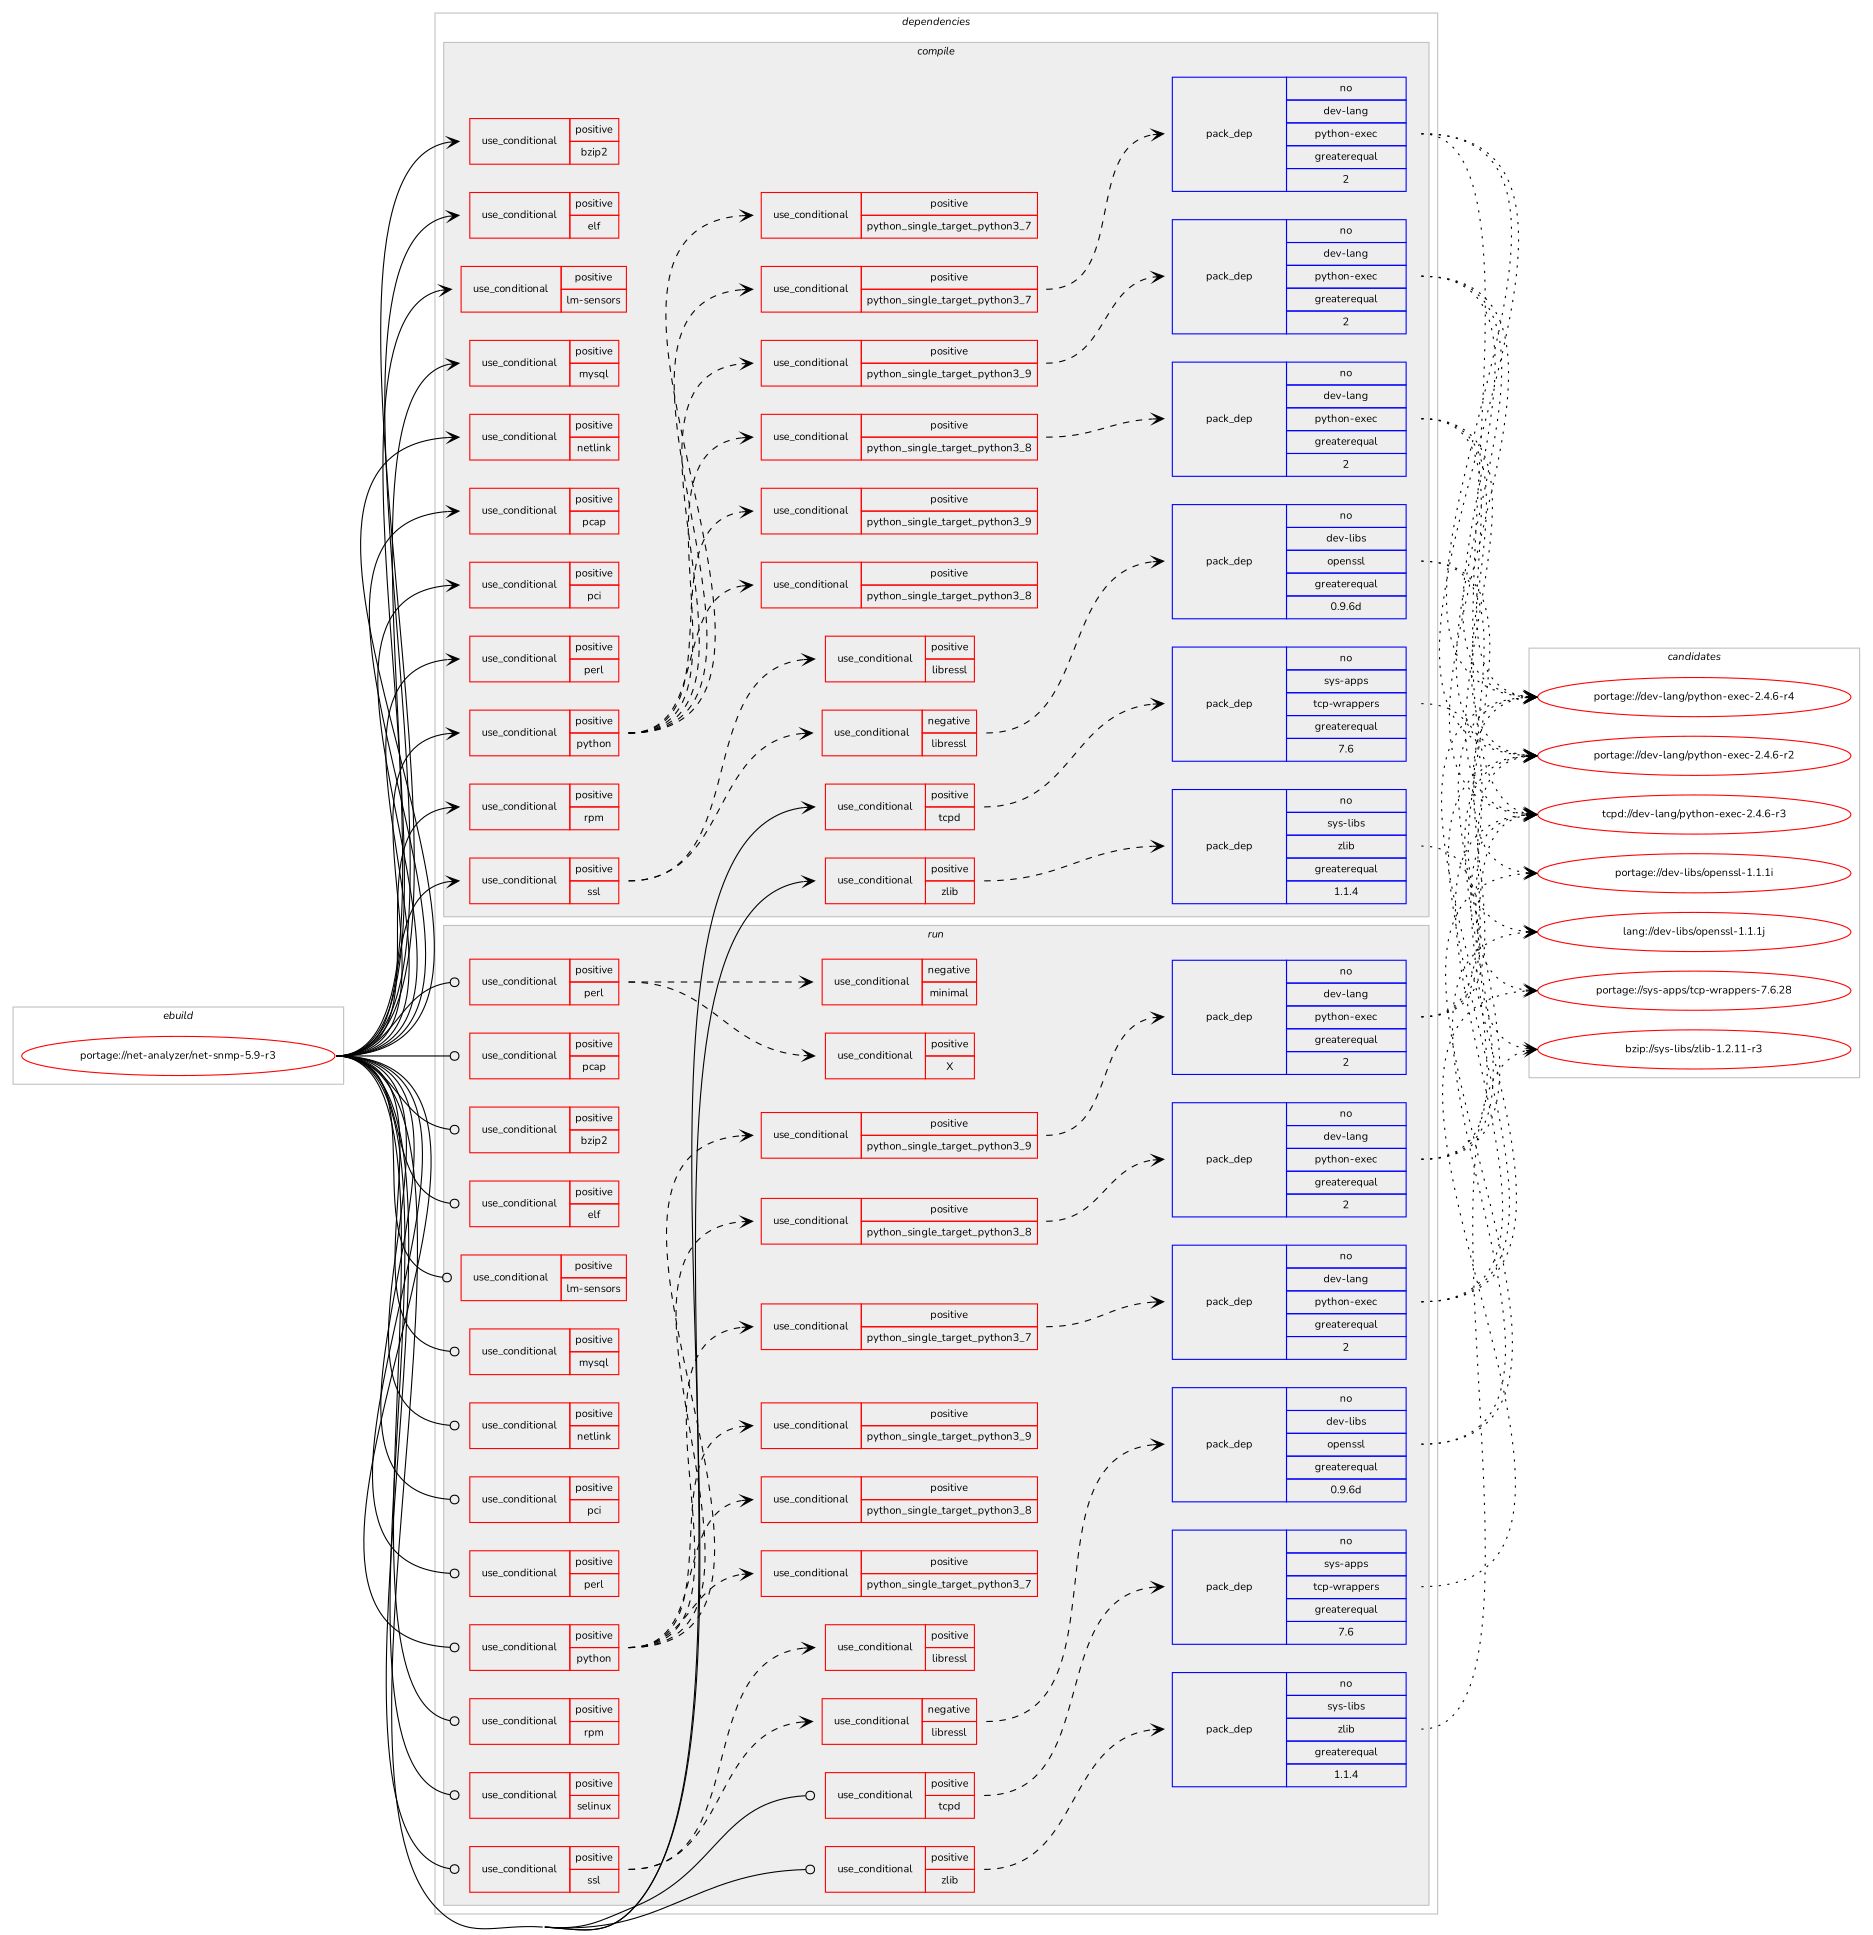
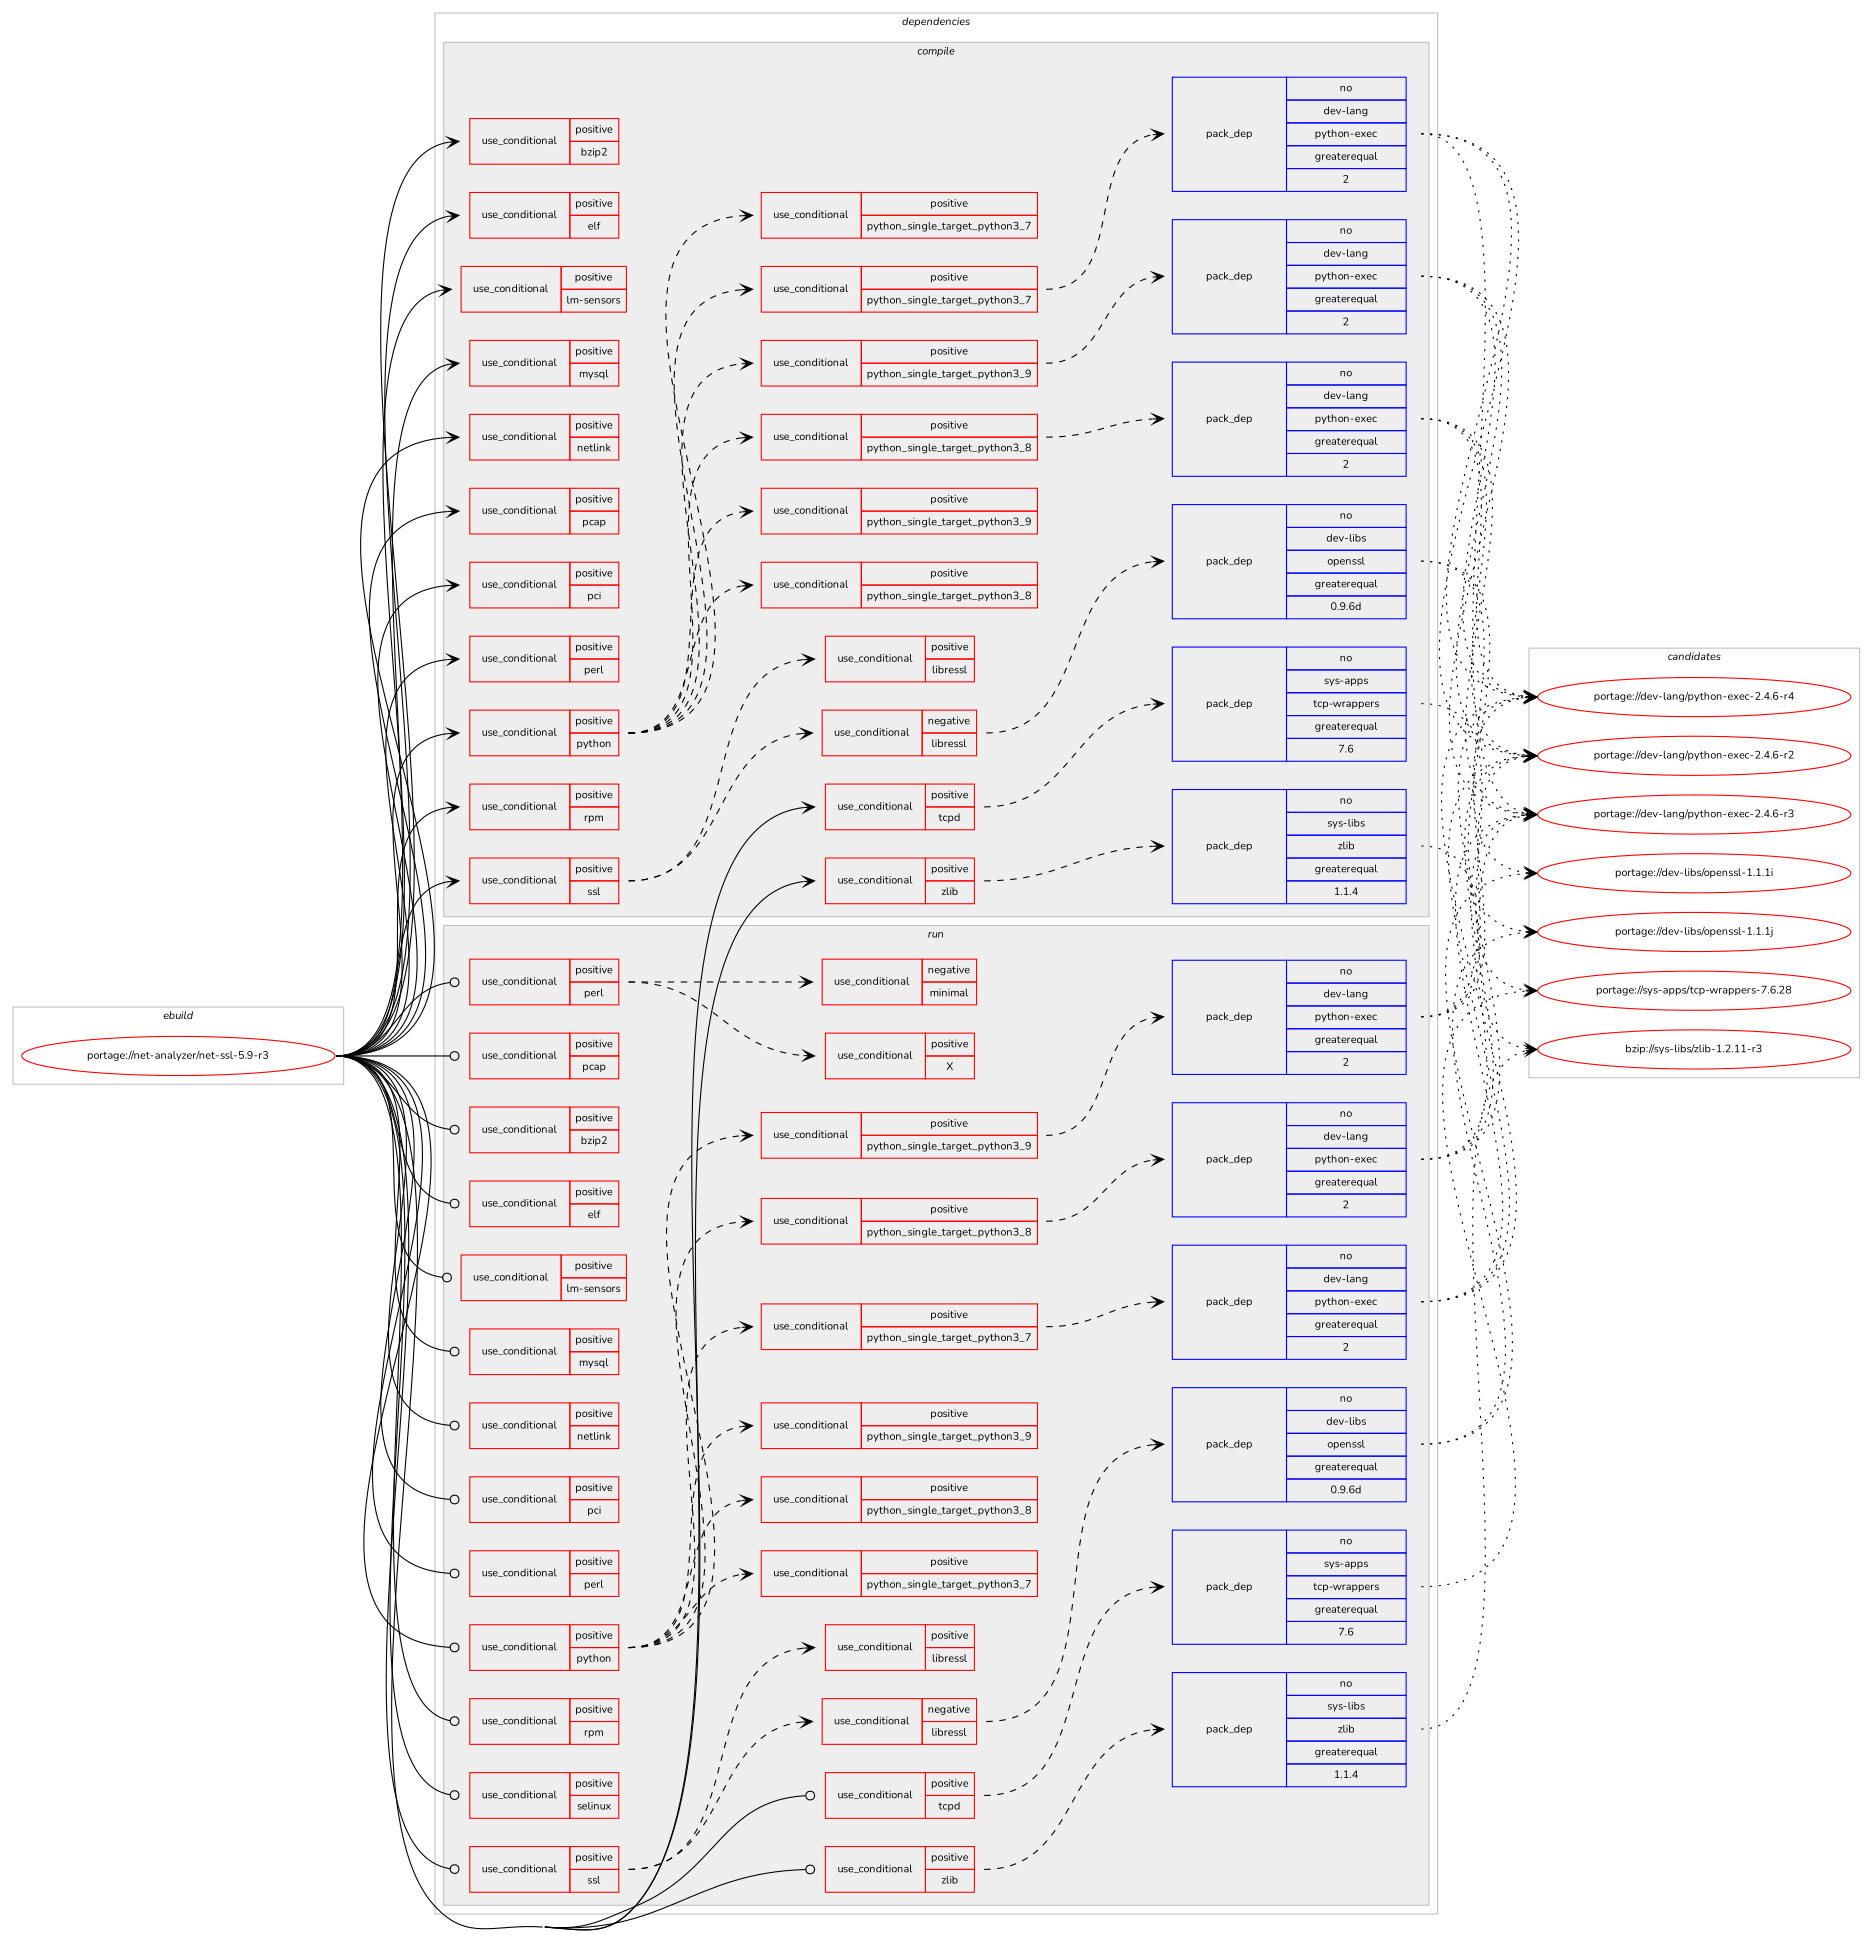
(1694, 815) -> (1694, 815)
(1694, 932) -> (1694, 932)
(178, 1056) -> (178, 1056)
